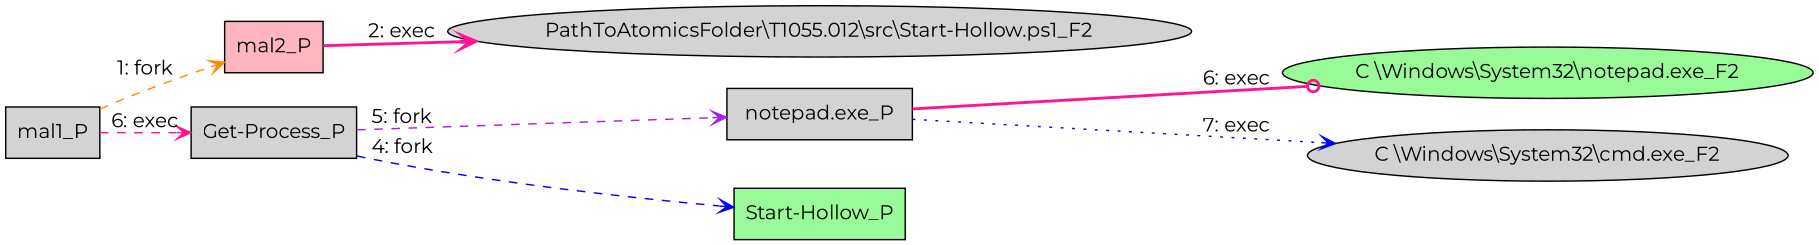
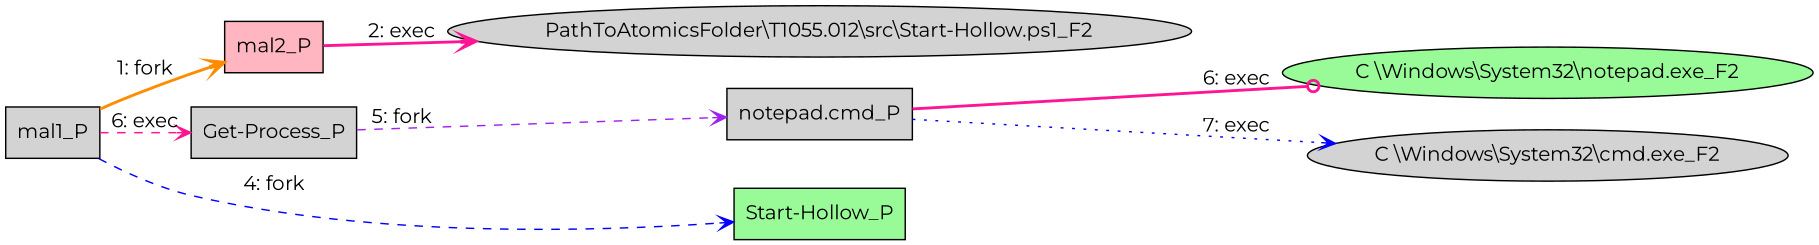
(155, 87) -> (155, 87)
(820, 114) -> (820, 114)
(538, 186) -> (404, 225)
